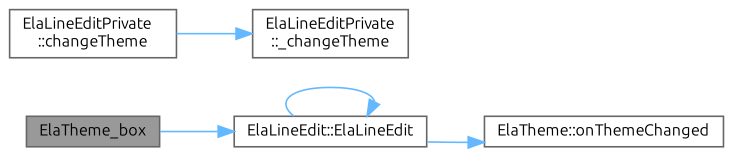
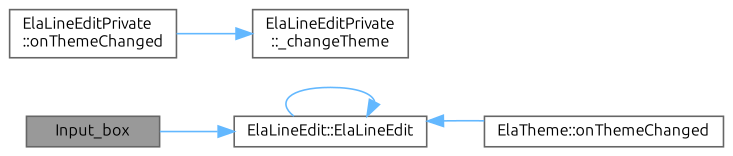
(93, 34) -> (93, 34)
(93, 132) -> (93, 132)
(448, 142) -> (464, 121)
